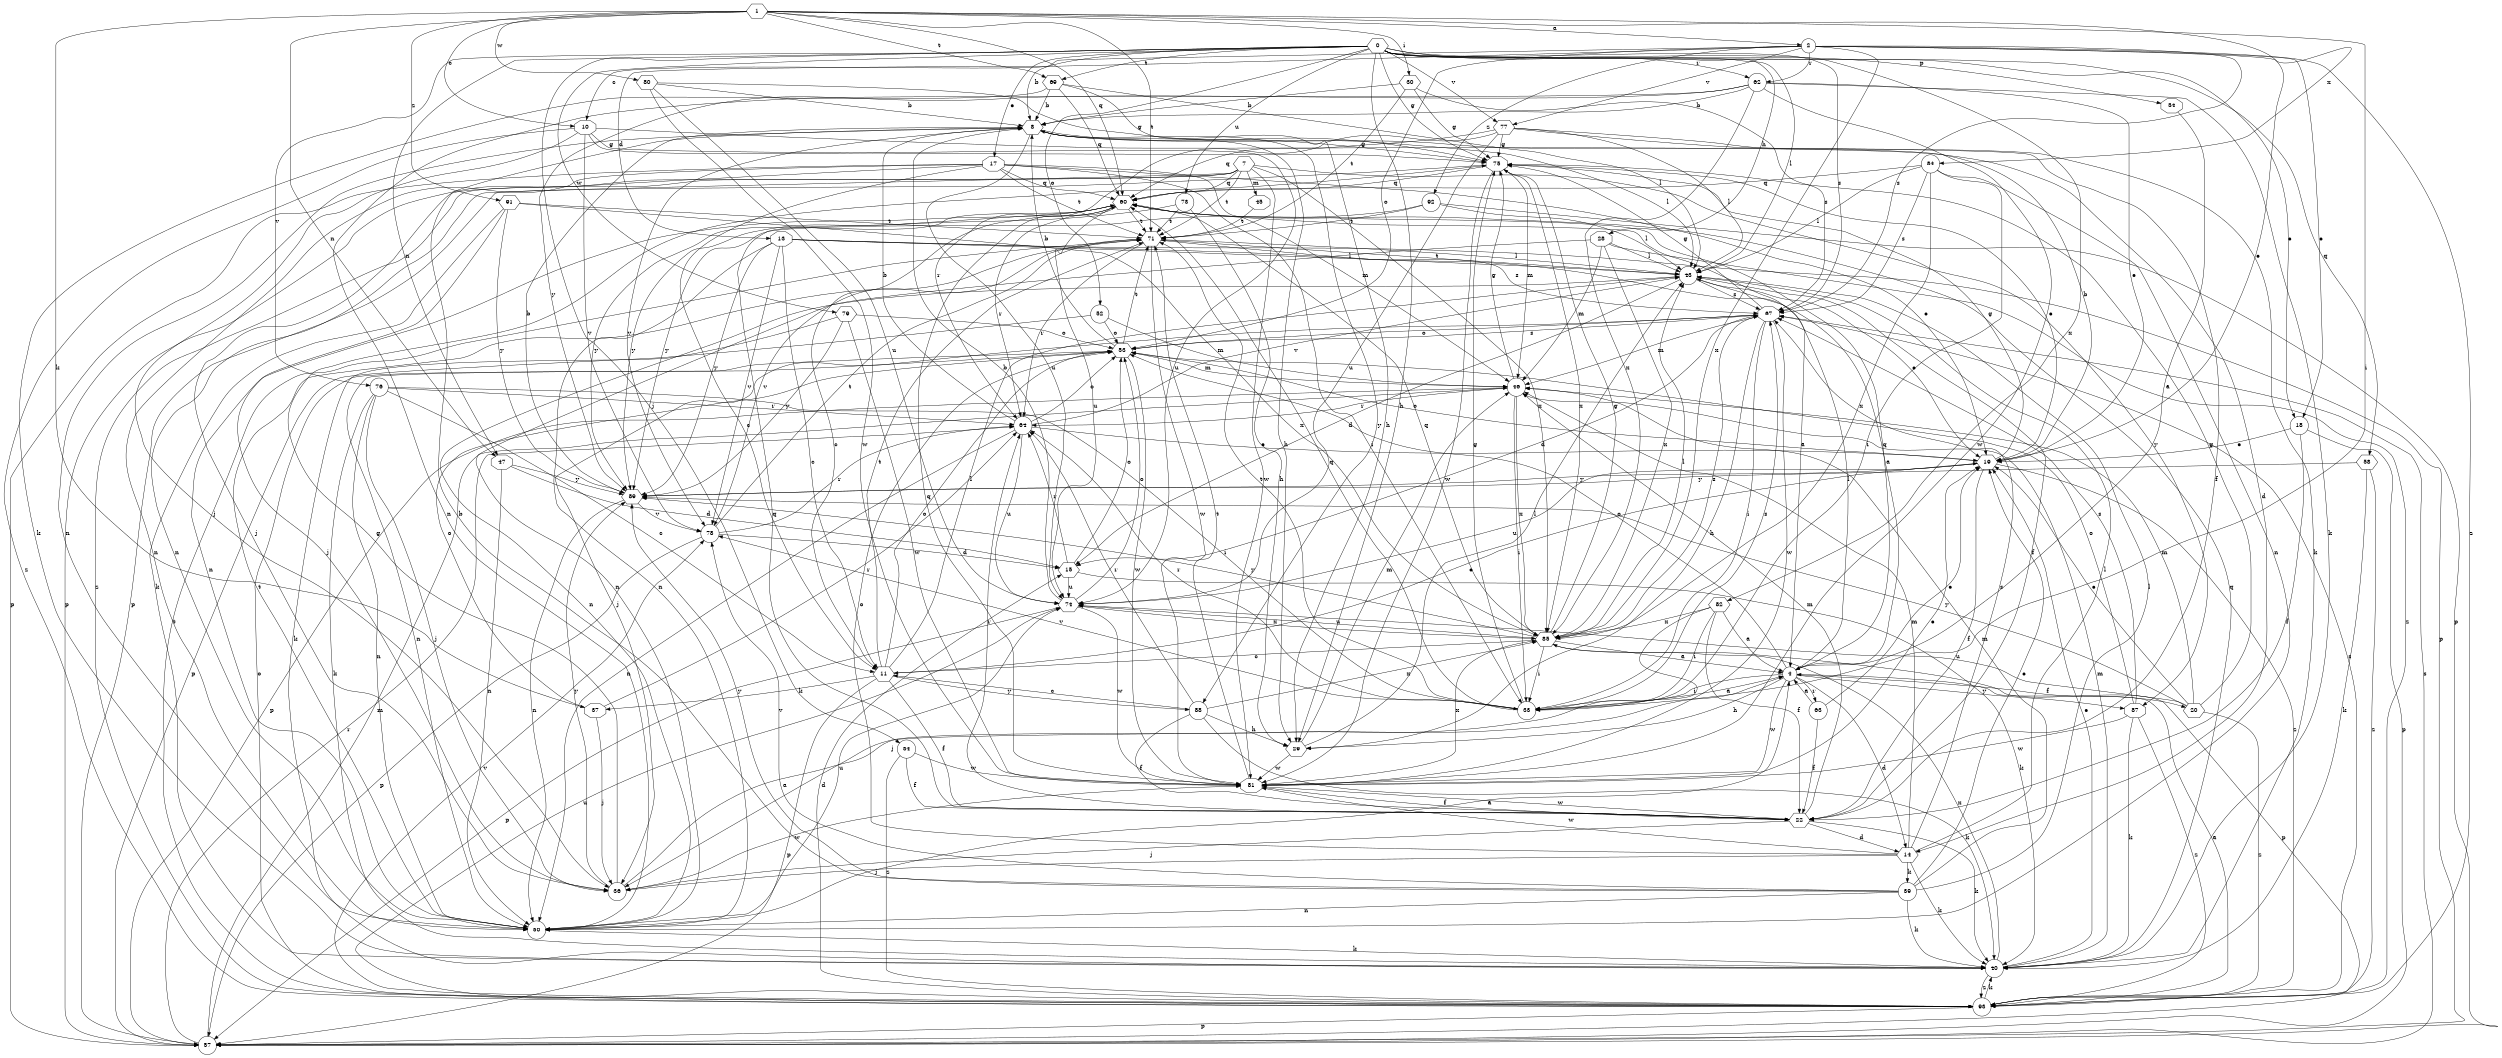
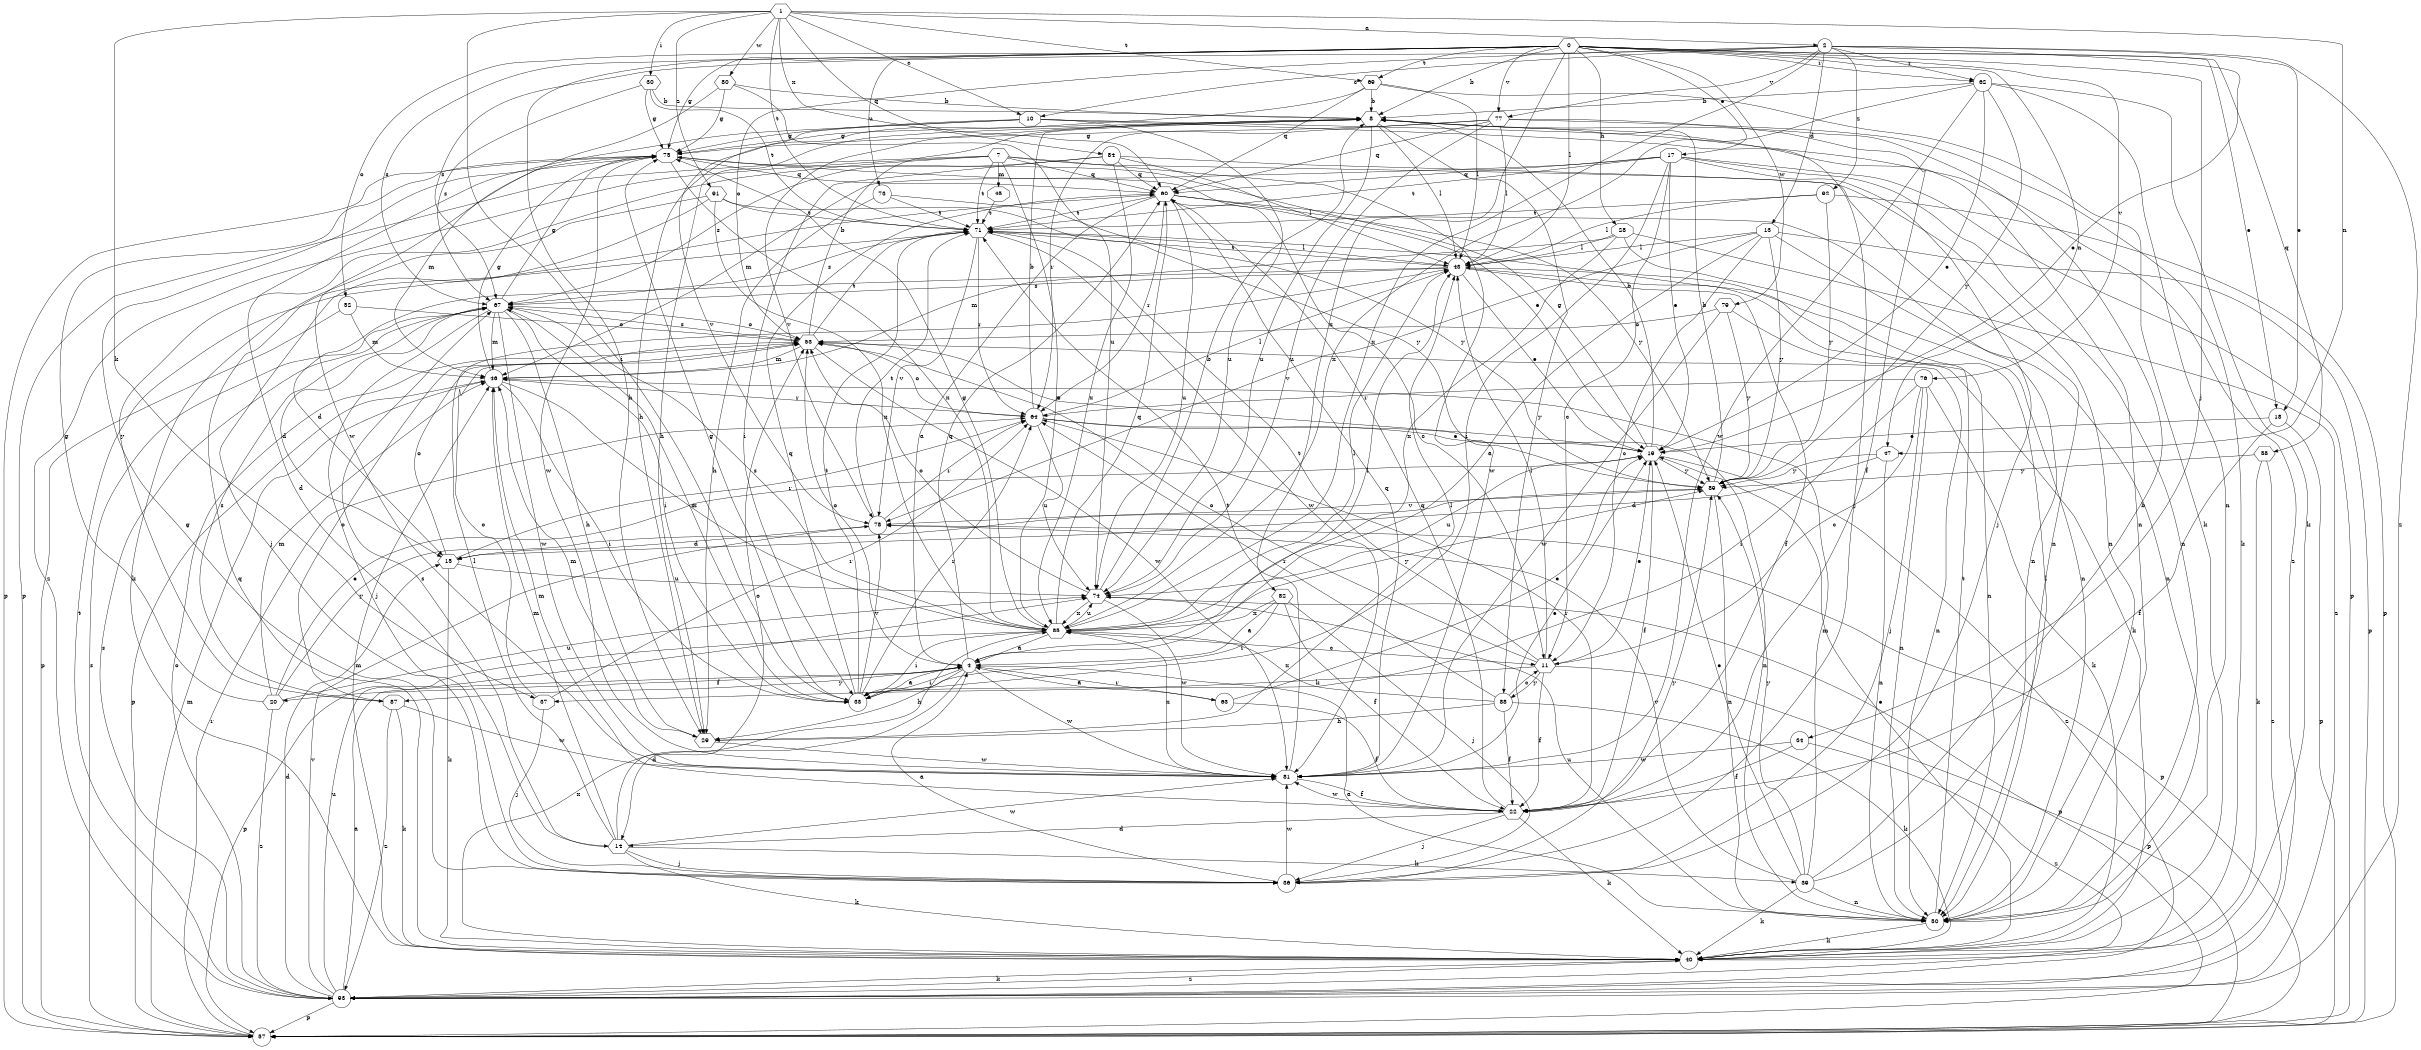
(2172, 106) -> none
(1296, 351) -> (1260, 342)
